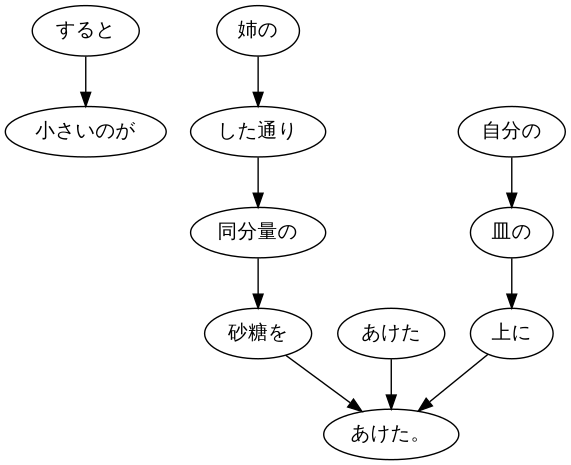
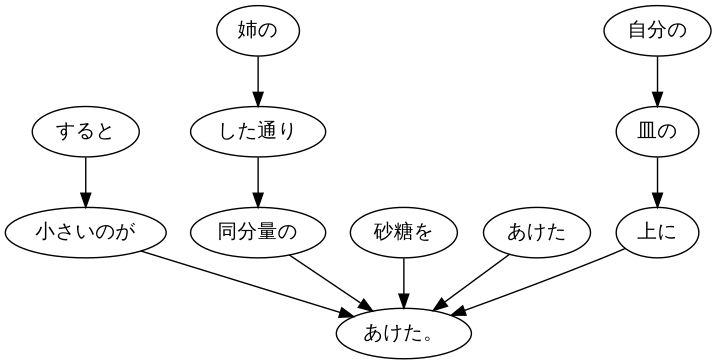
(258, 276) -> (325, 279)
none -> (241, 282)
